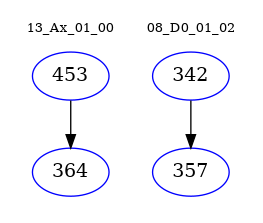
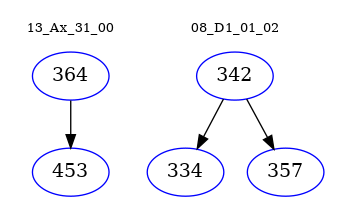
(71, 29) -> (71, 29)
(192, 29) -> (236, 29)
(71, 118) -> (71, 118)
none -> (186, 172)
